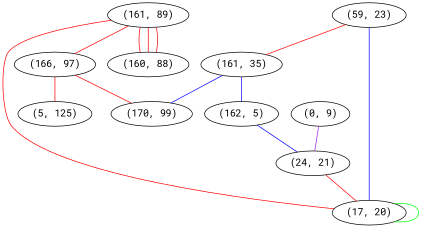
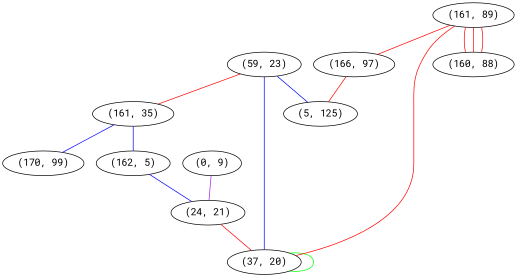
(103, 89) -> none
none -> (293, 89)
(369, 213) -> (264, 262)
